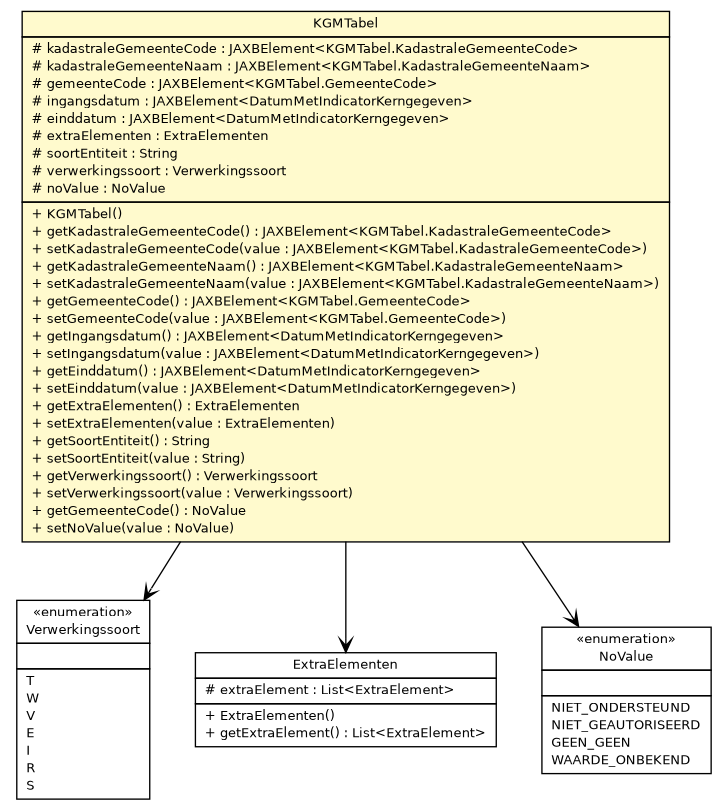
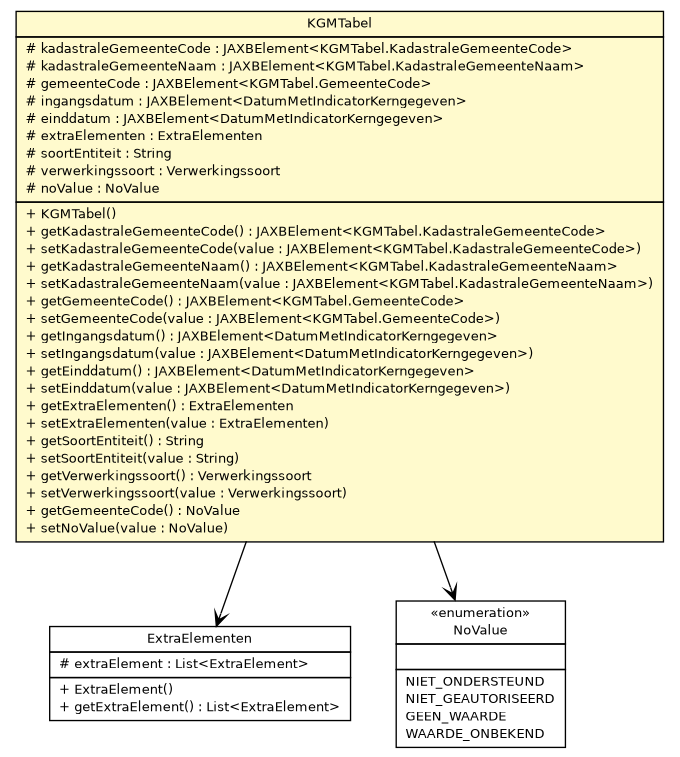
(83, 700) -> none
(270, 716) -> (116, 690)
(592, 743) -> (457, 717)
